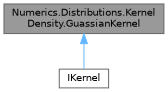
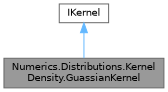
(84, 56) -> (84, 46)
